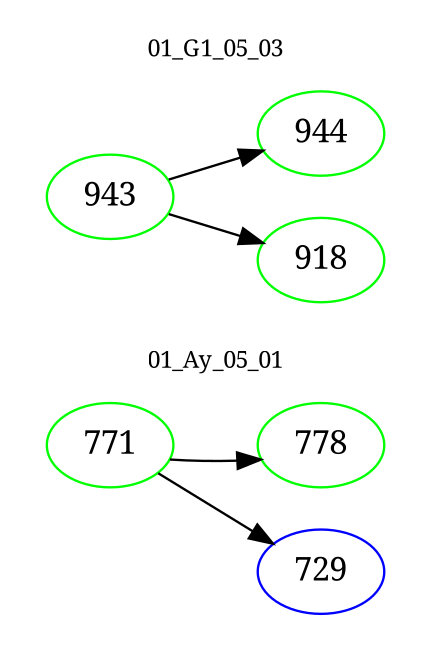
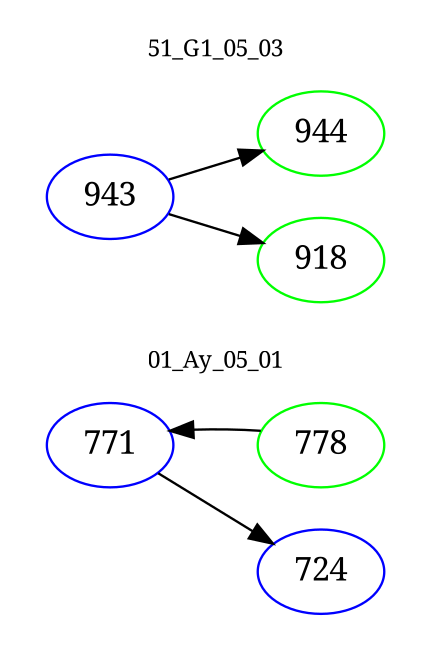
(216, 50) -> (216, 50)
(110, 197) -> (110, 197)
(110, 445) -> (110, 445)
(204, 461) -> (227, 429)
(321, 572) -> (321, 572)
